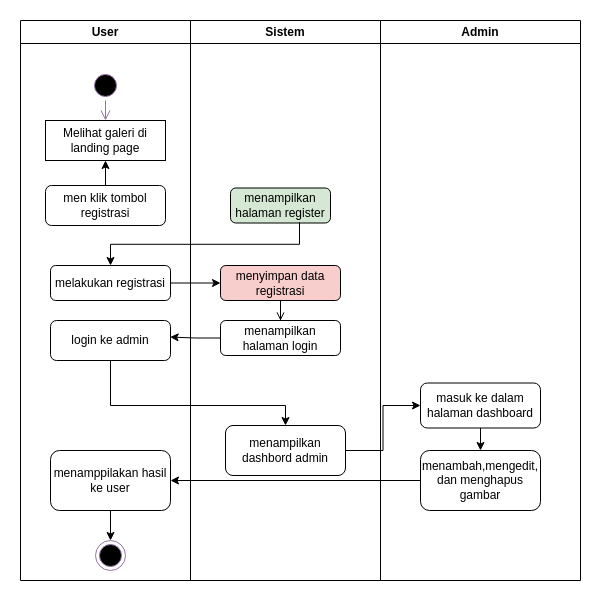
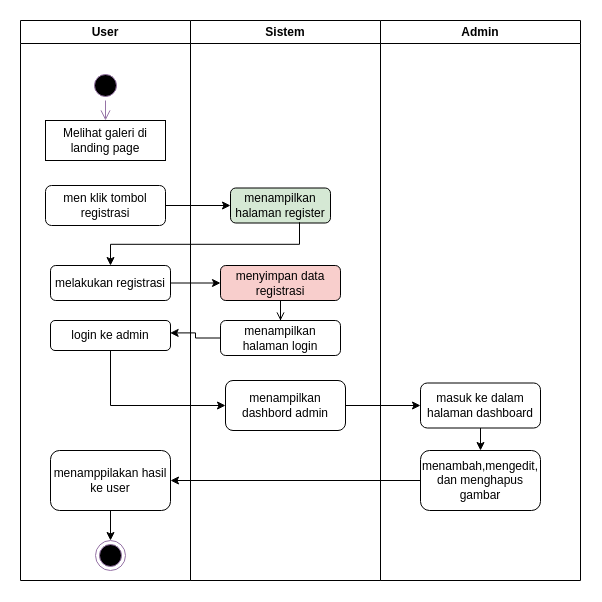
(106, 170) -> (195, 206)
(111, 341) -> (111, 336)
(286, 451) -> (286, 406)
